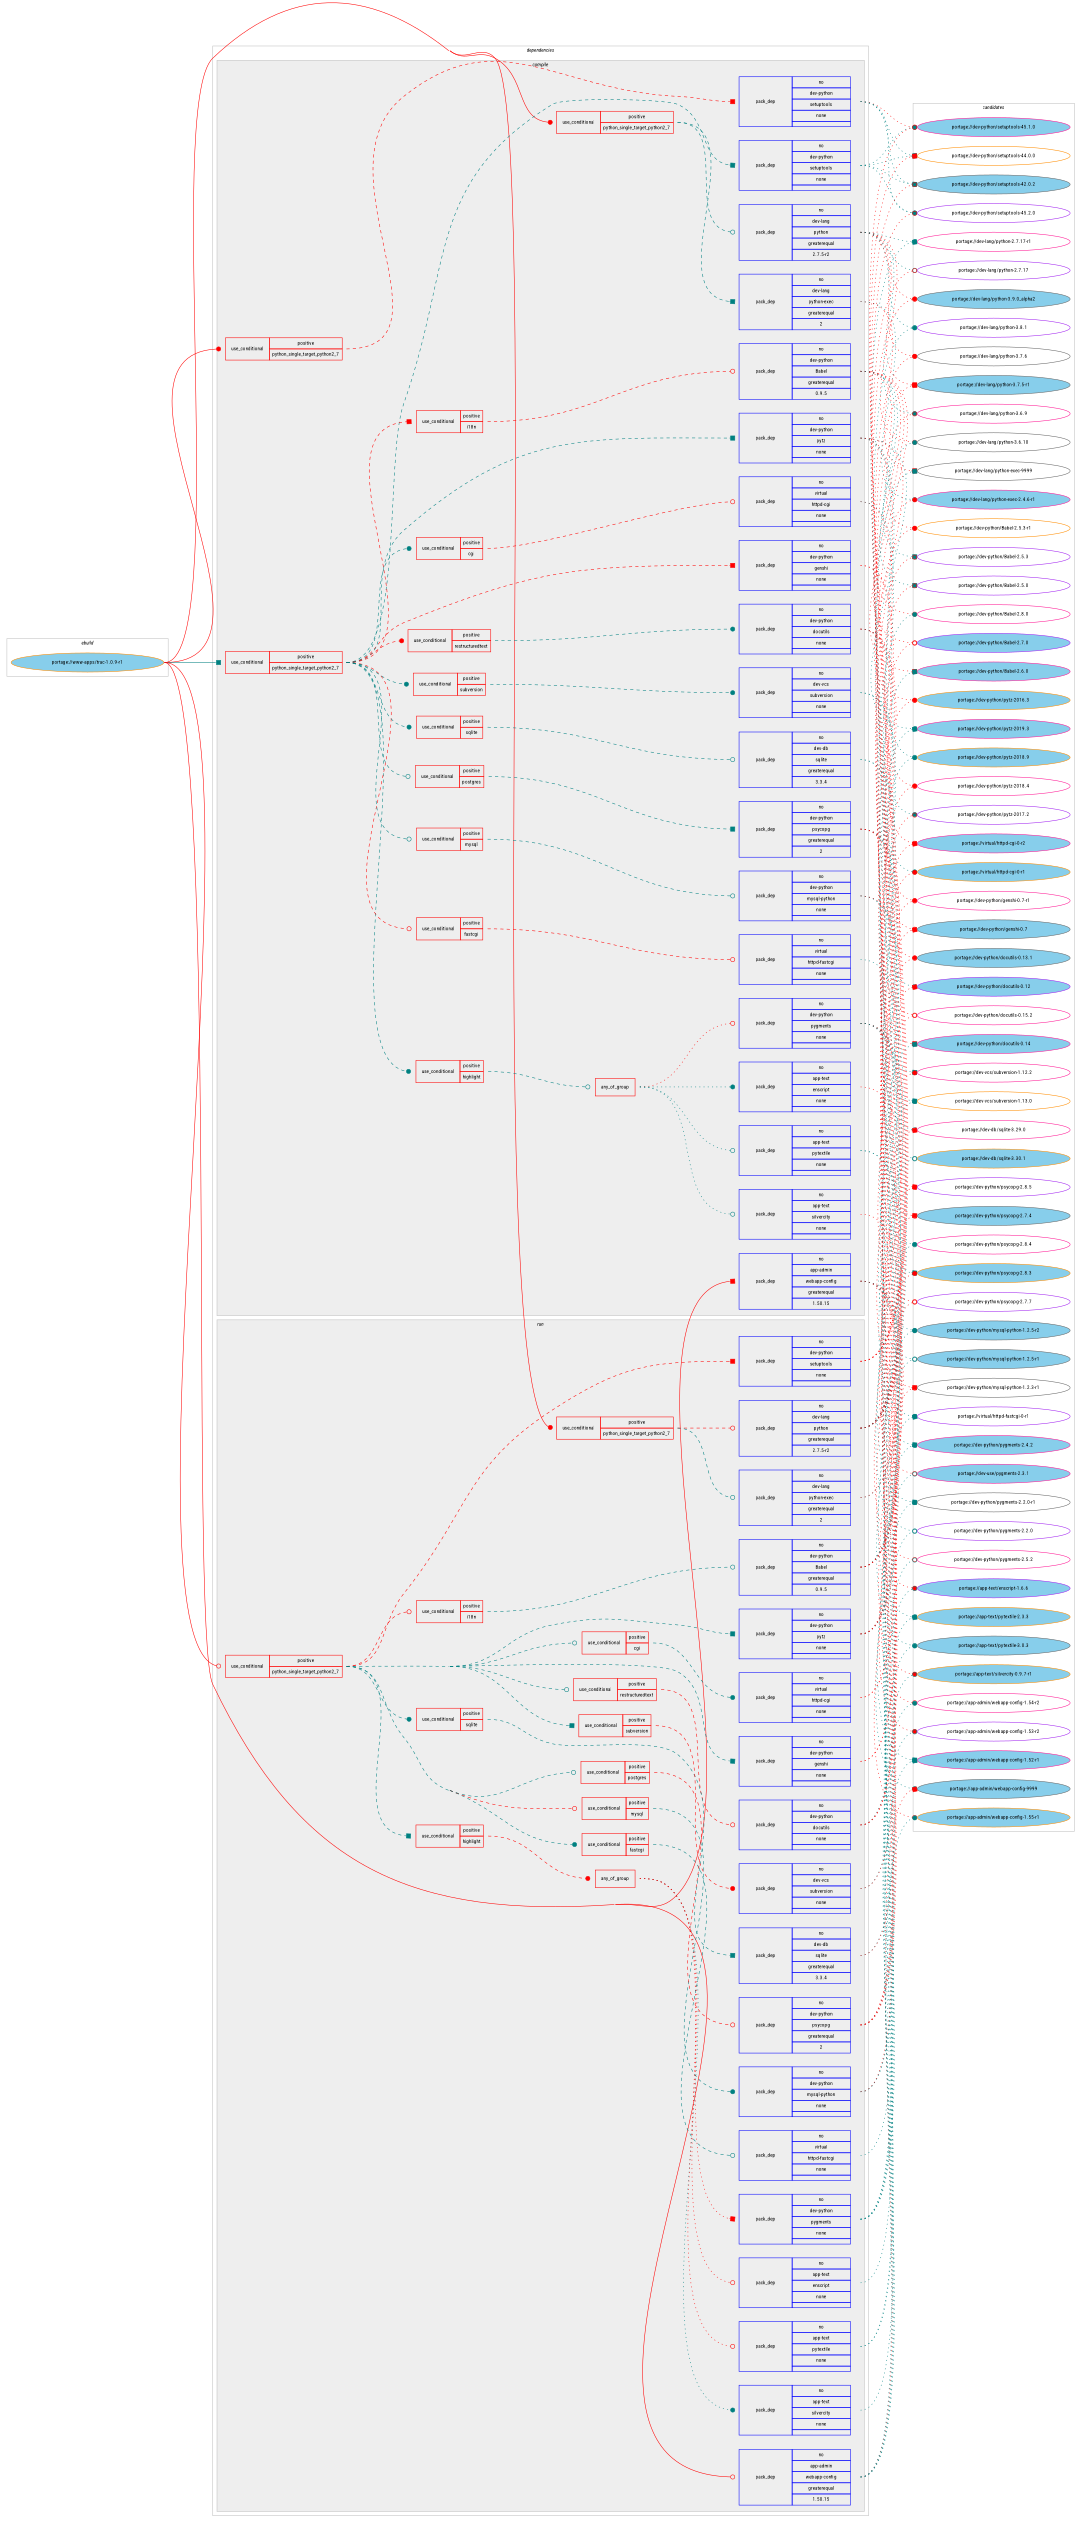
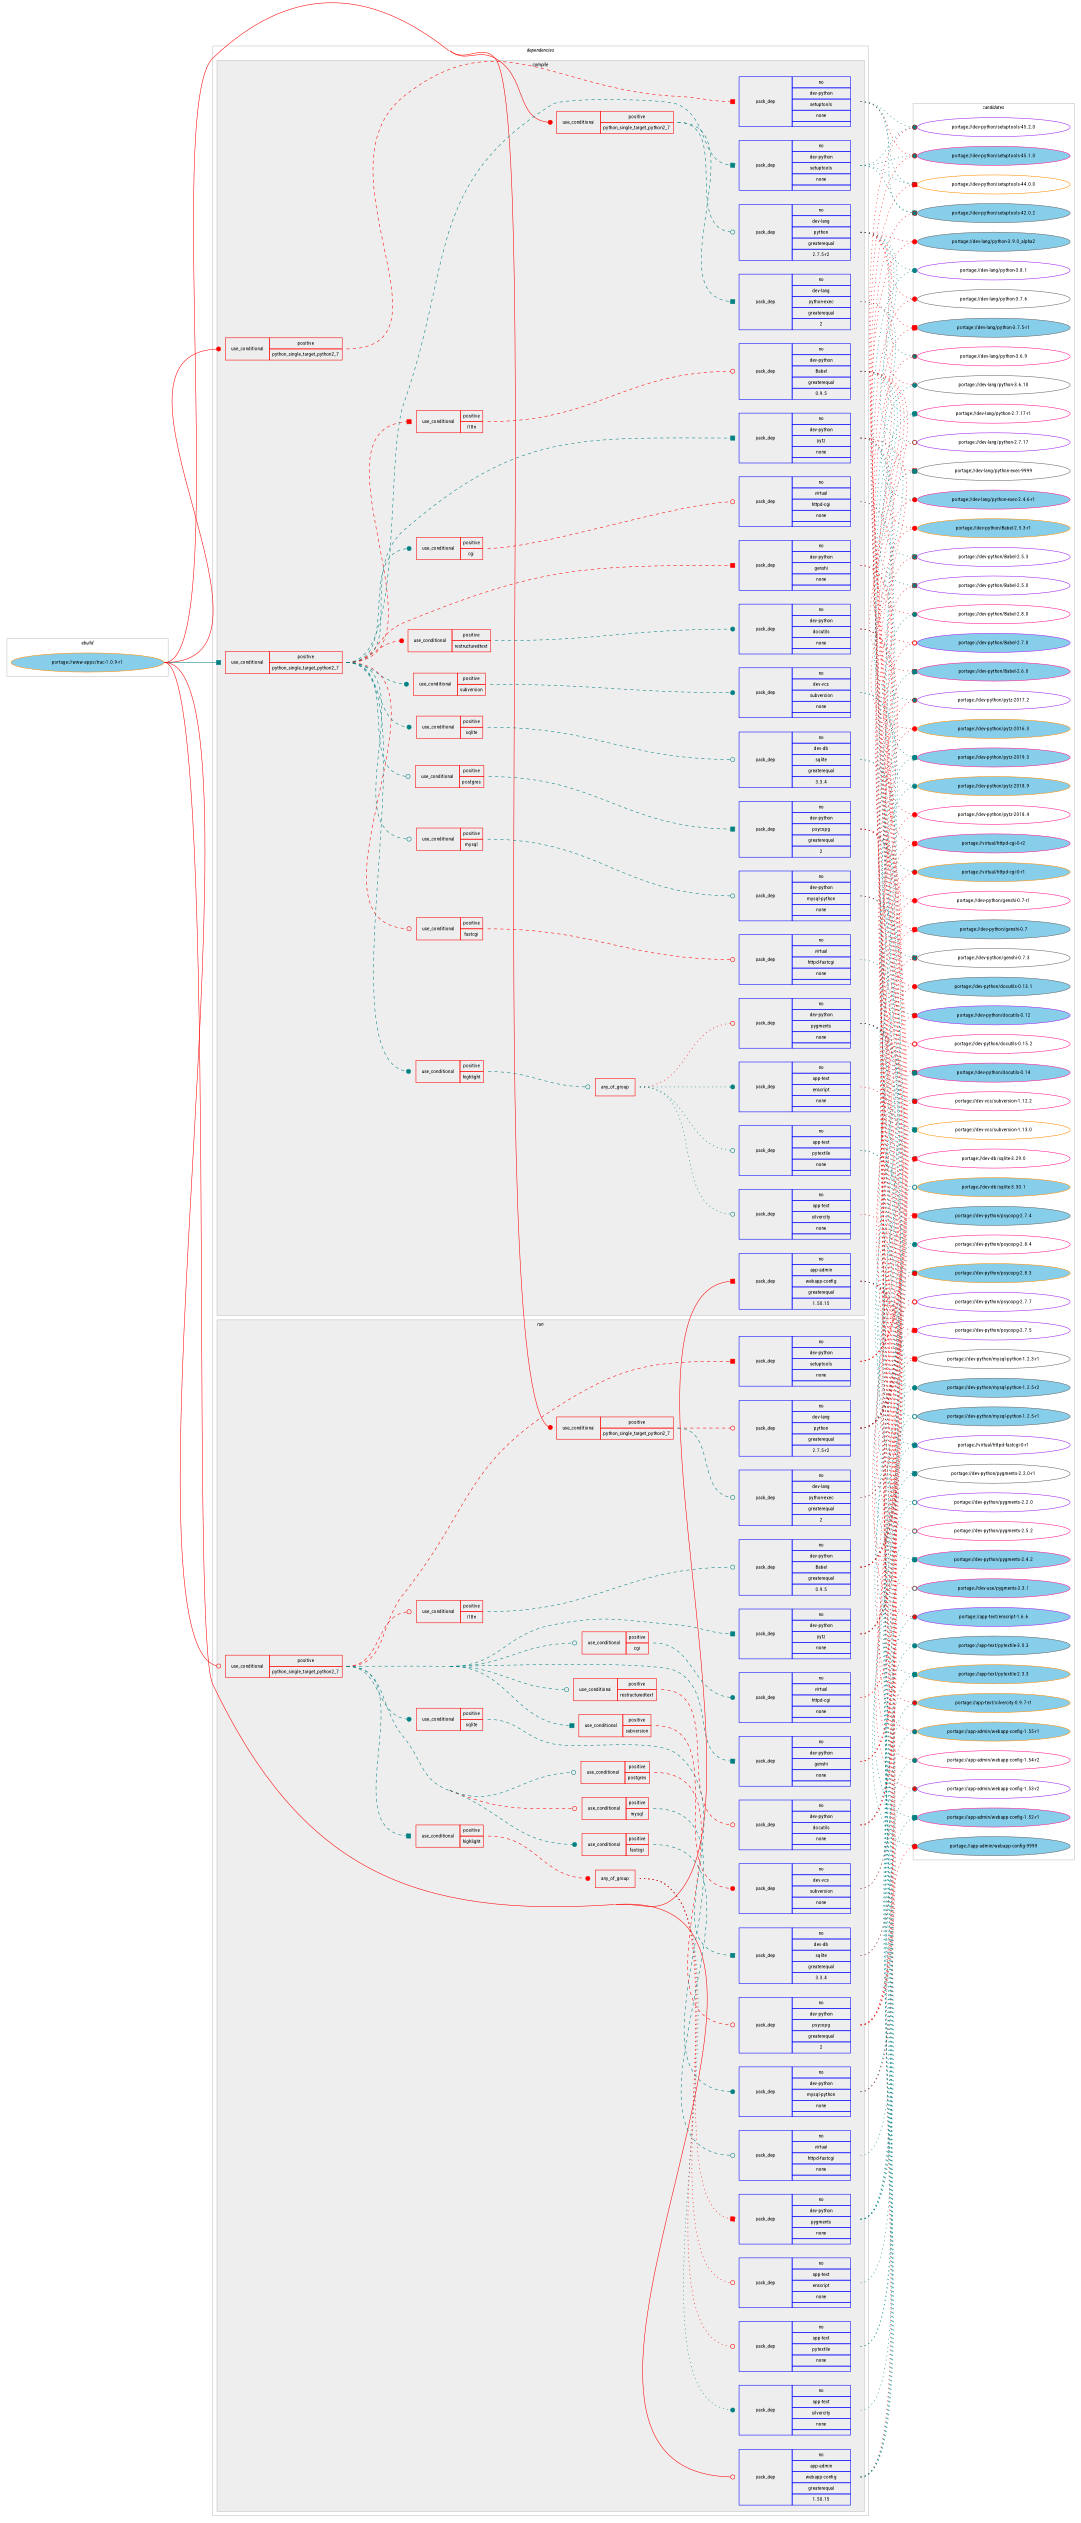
(994, 528) -> (994, 528)
none -> (994, 958)
(994, 1187) -> (994, 1330)
